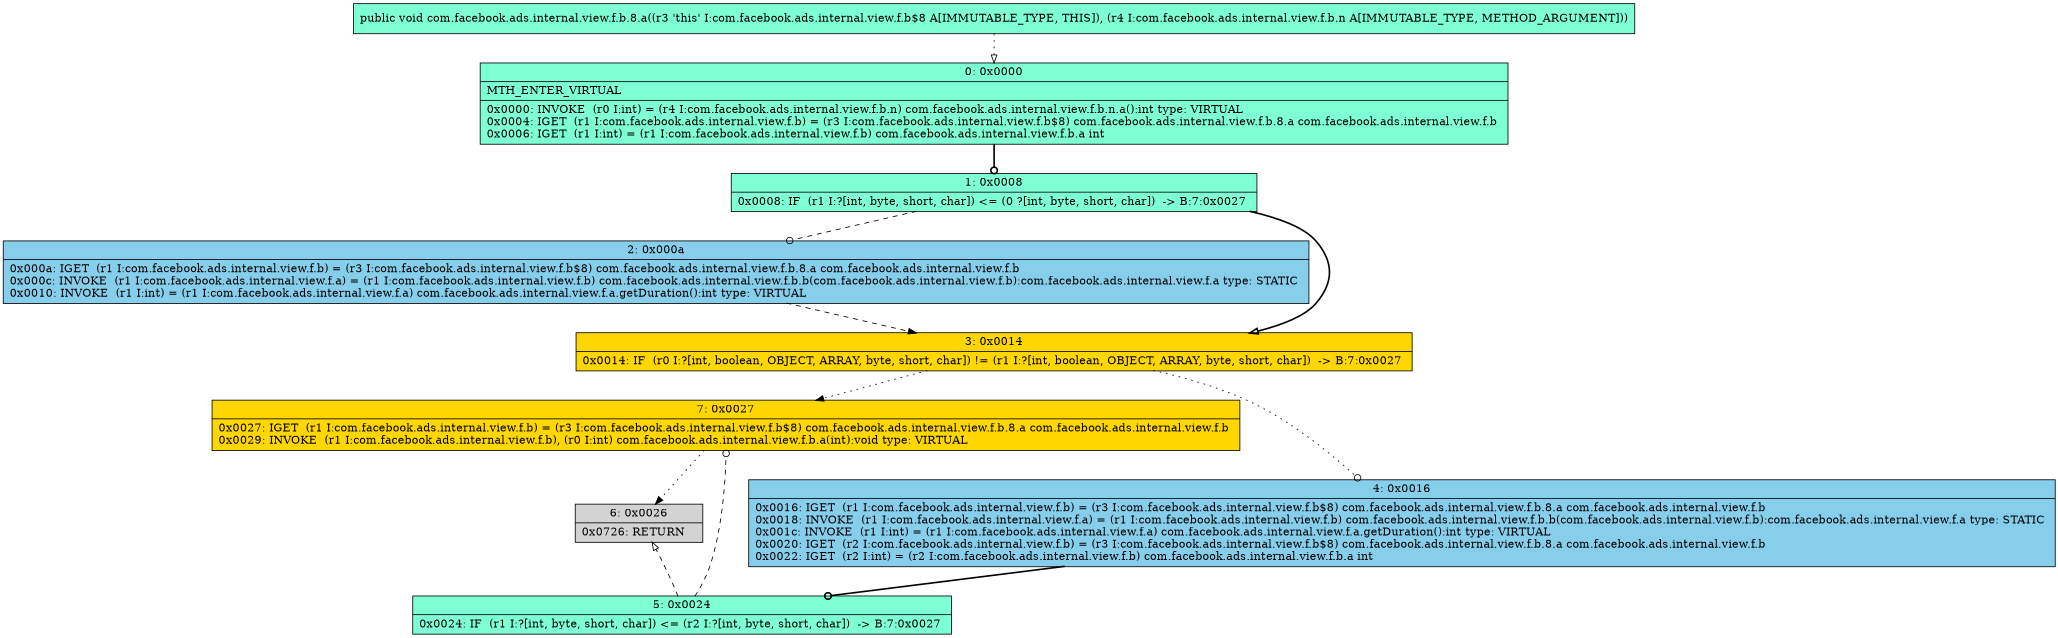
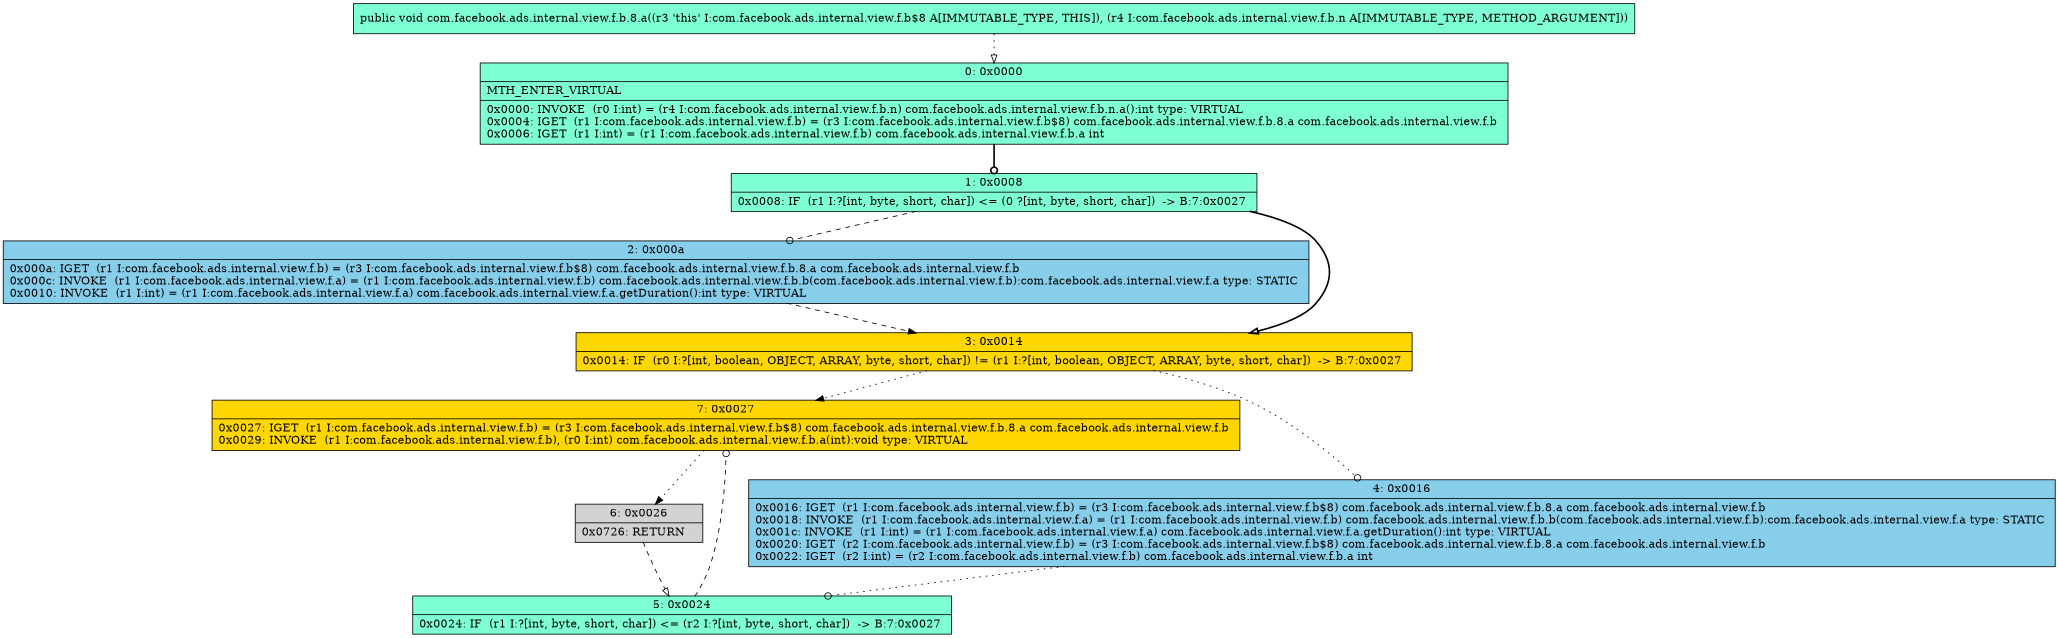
(668, 573) -> (654, 566)
(948, 581) -> (948, 581)
